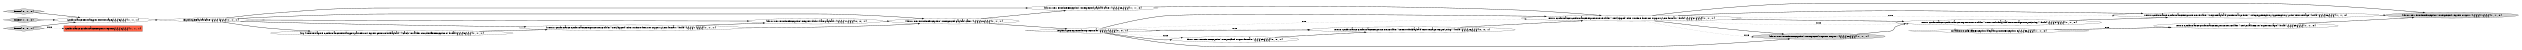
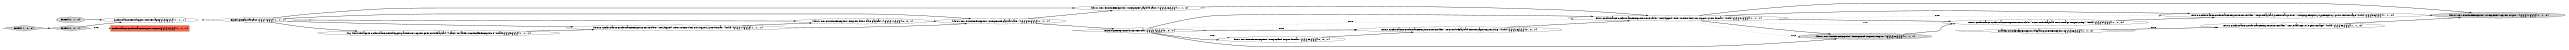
(24, 11) -> (71, 20)
(49, 20) -> (46, 28)
(154, 20) -> (200, 20)
